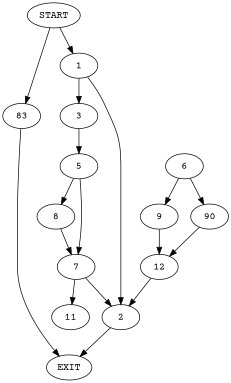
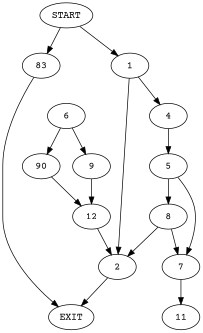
(79, 116) -> (168, 116)
(96, 289) -> (145, 239)
